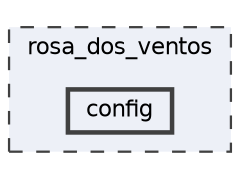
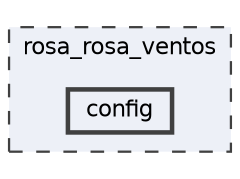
(120, 49) -> (120, 49)
